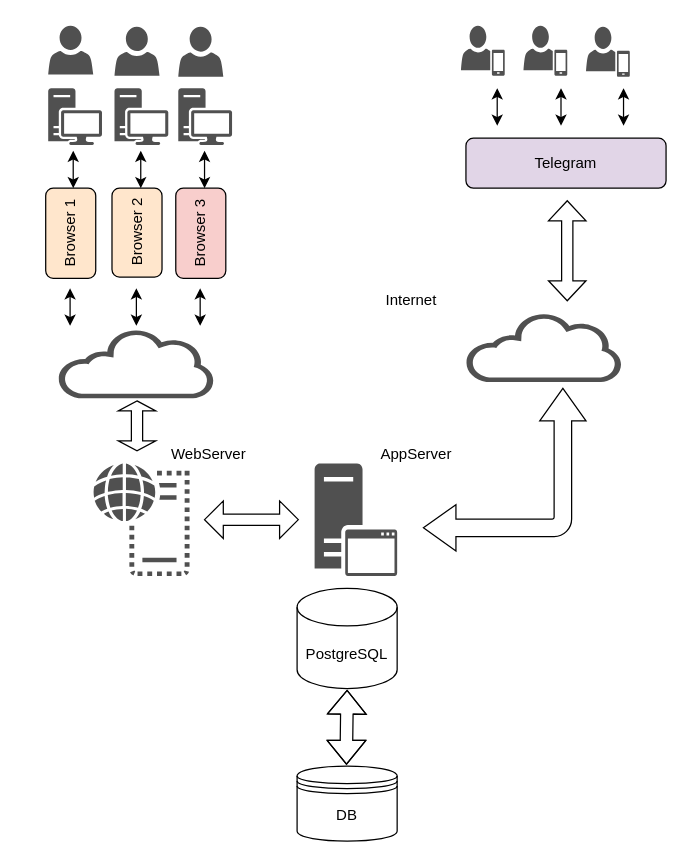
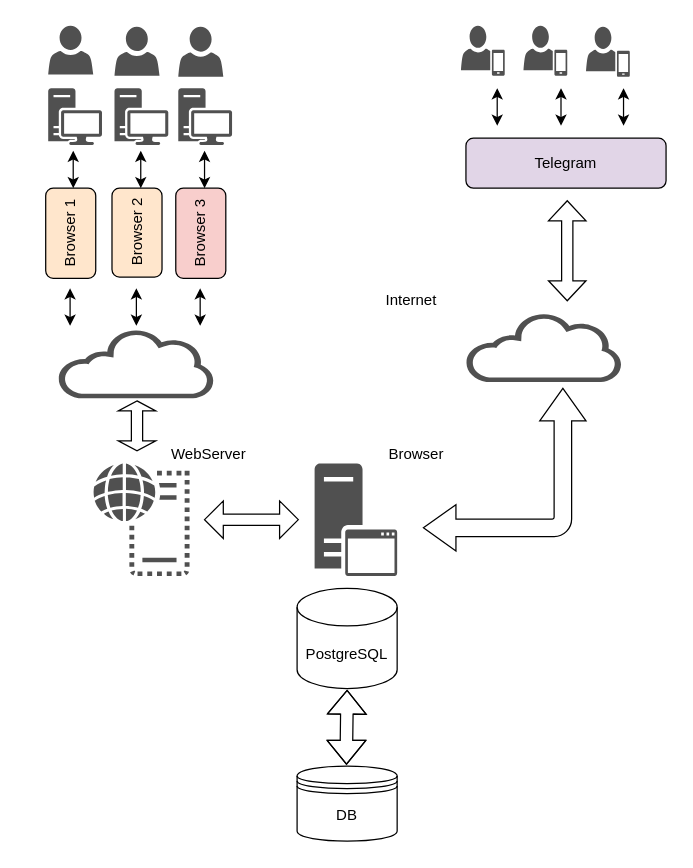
(416, 454) -> (416, 454)
